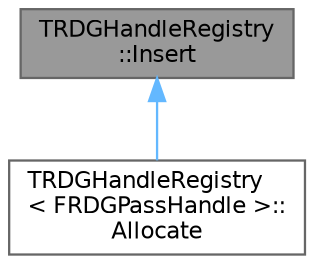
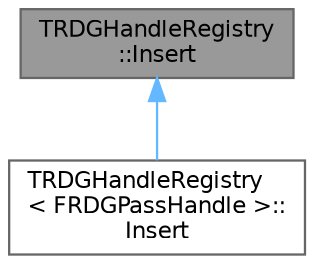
(157, 208) -> (157, 208)
